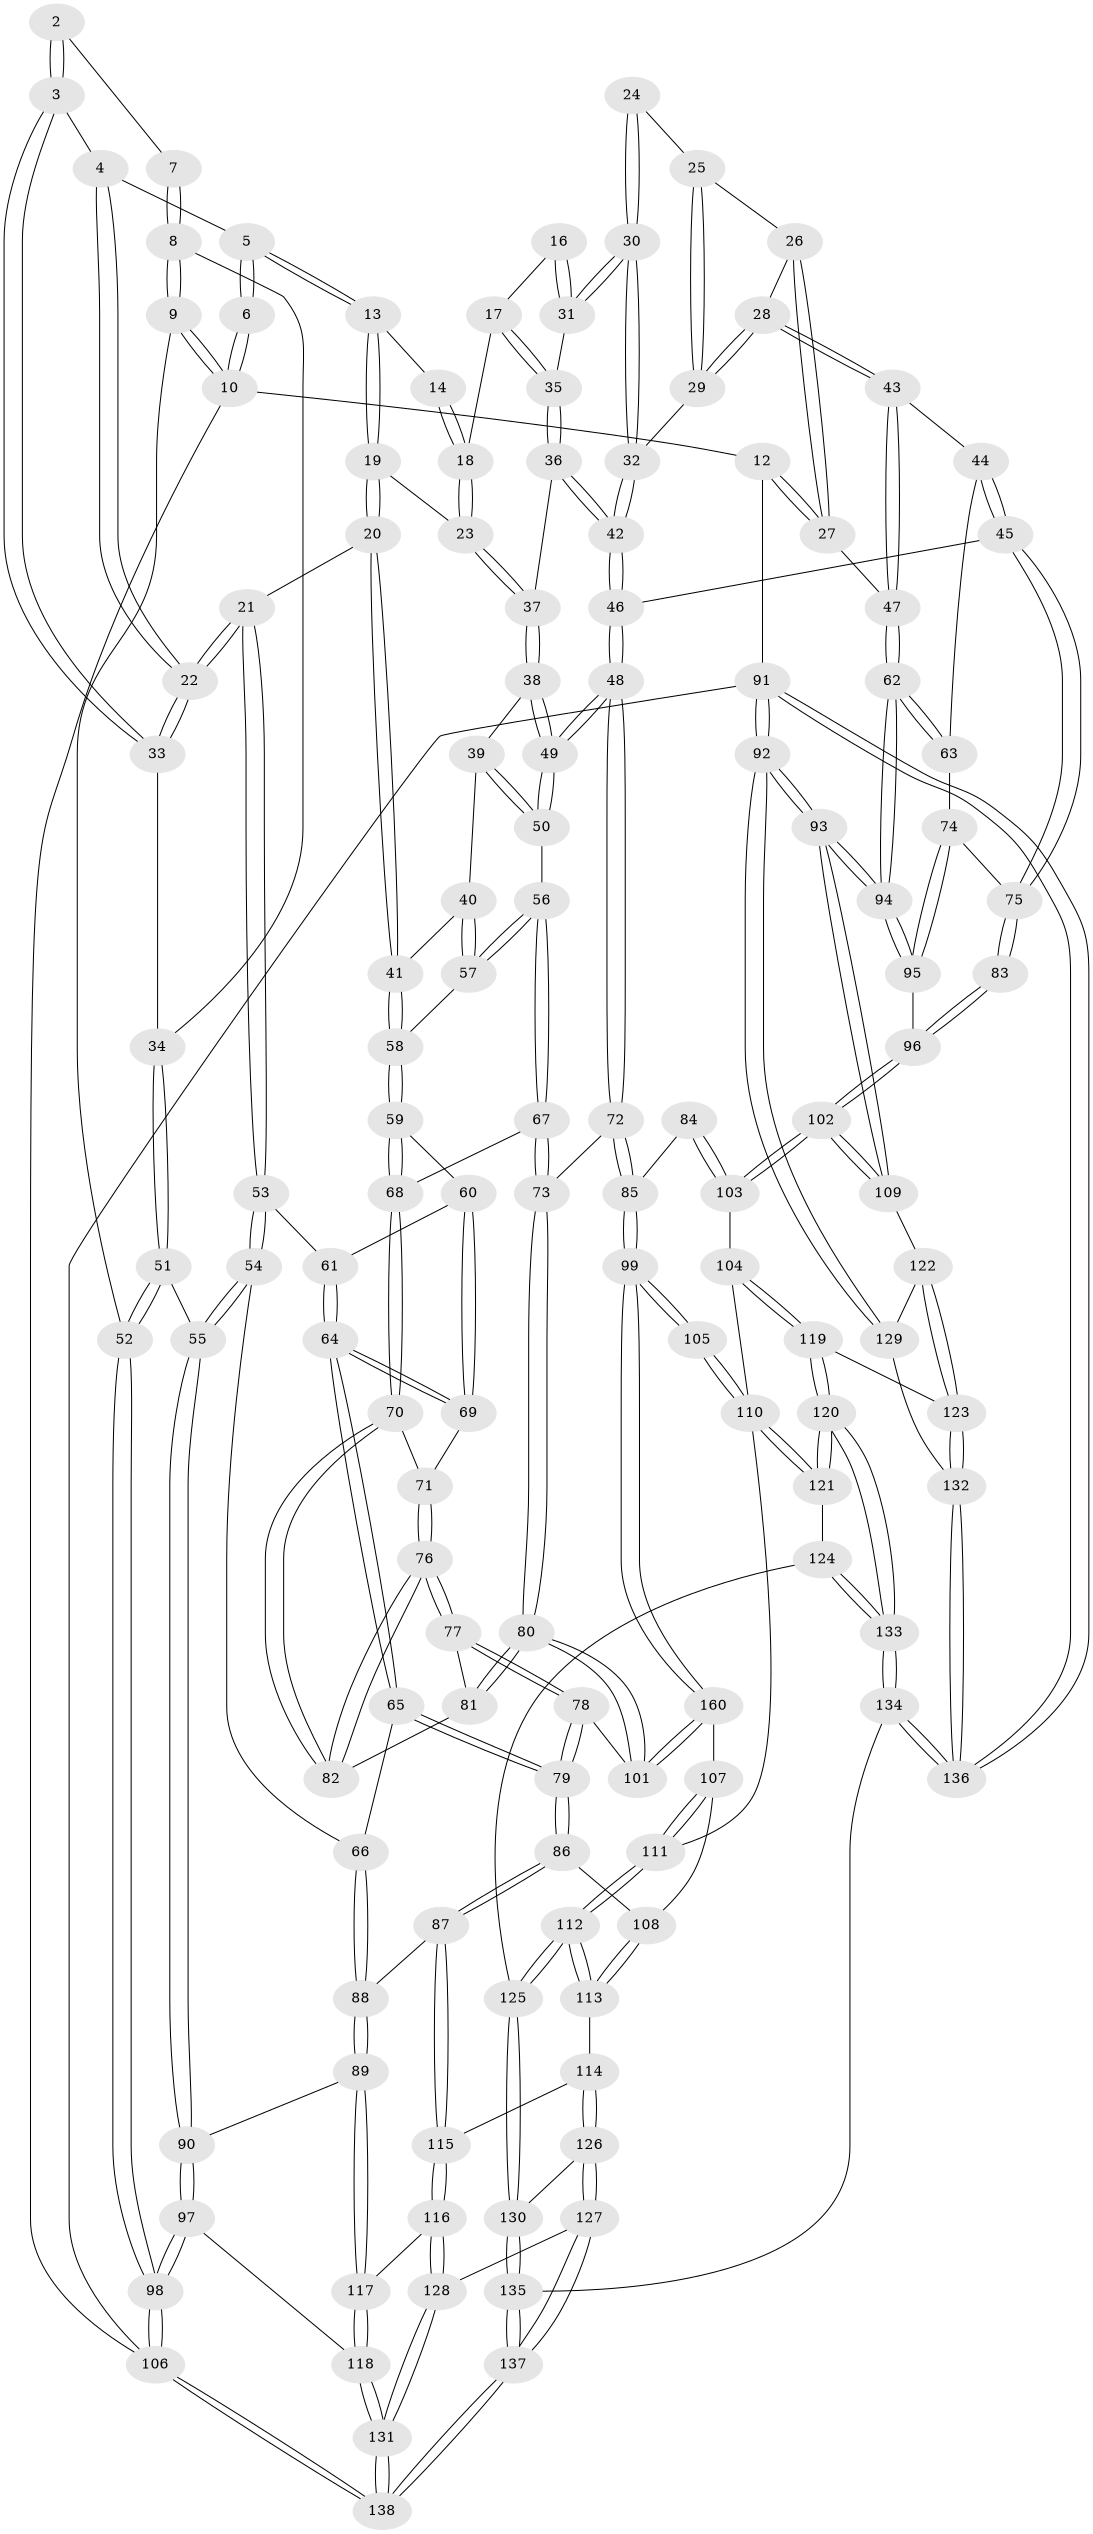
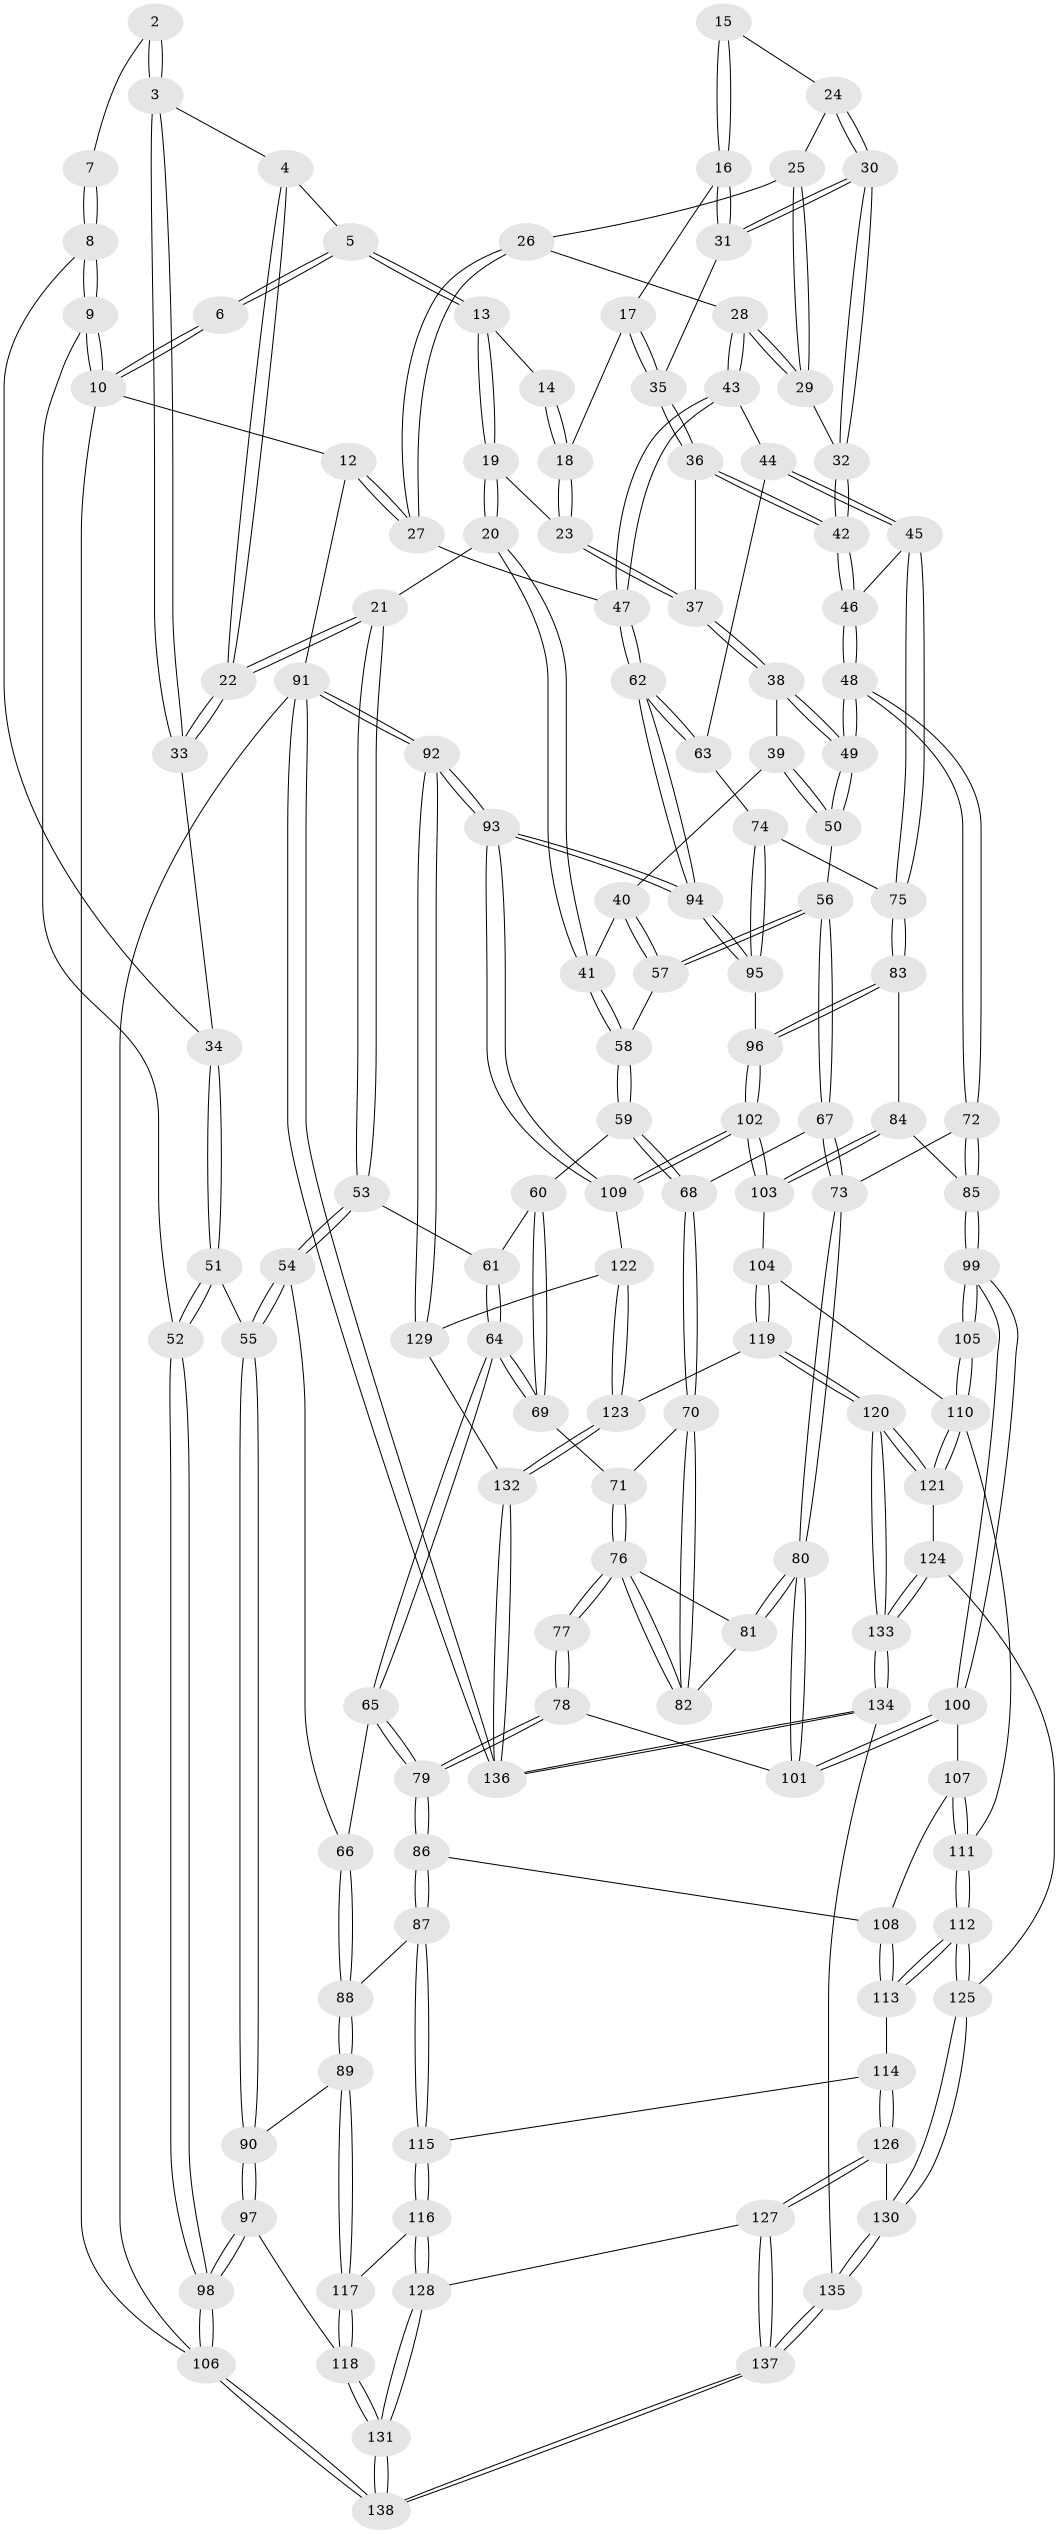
none -> (724, 22)
none -> (899, 1047)
(462, 1669) -> (686, 1597)
(714, 1706) -> (958, 1706)
